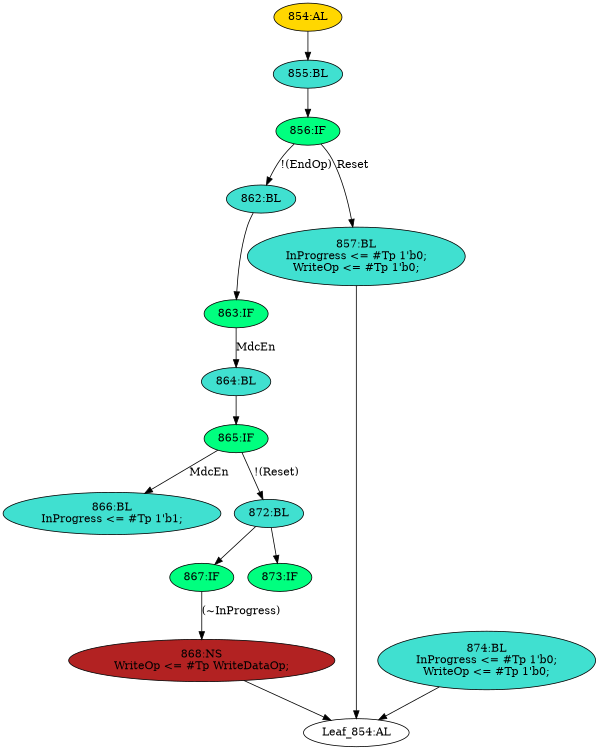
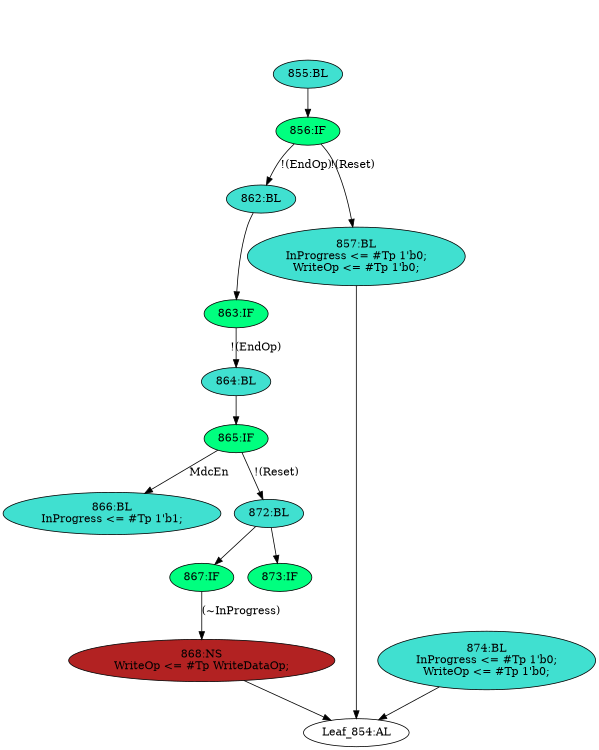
(308, 17) -> none
(353, 165) -> (353, 165)
(256, 348) -> (256, 348)
